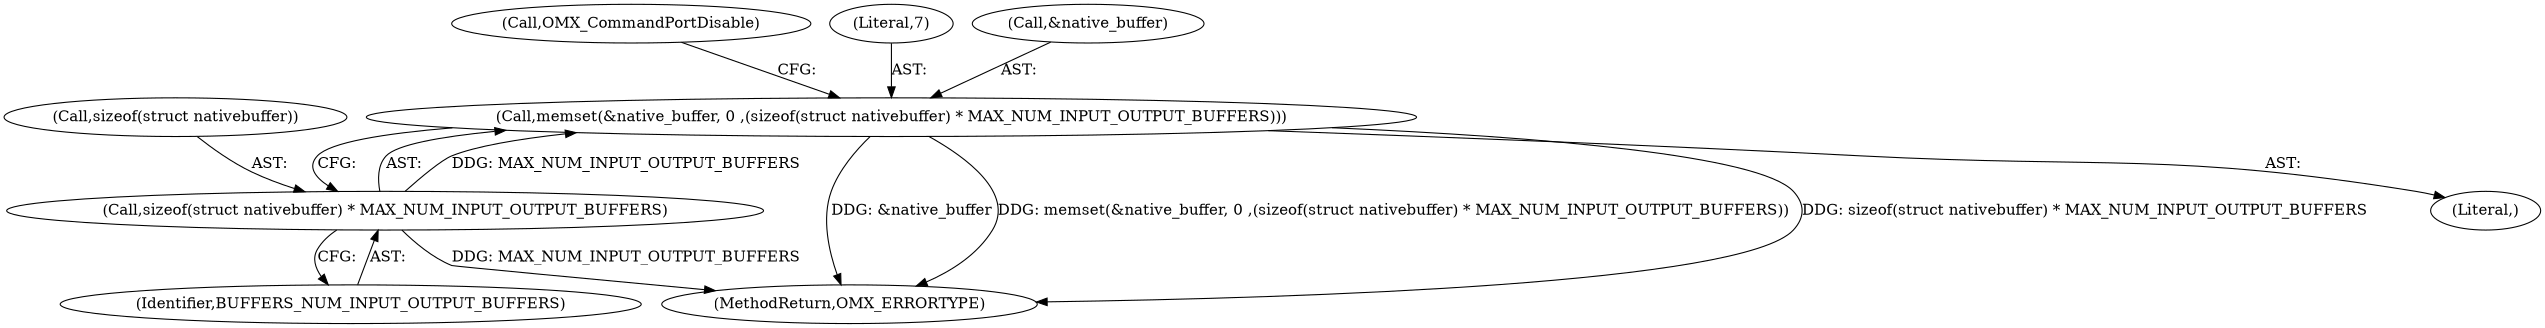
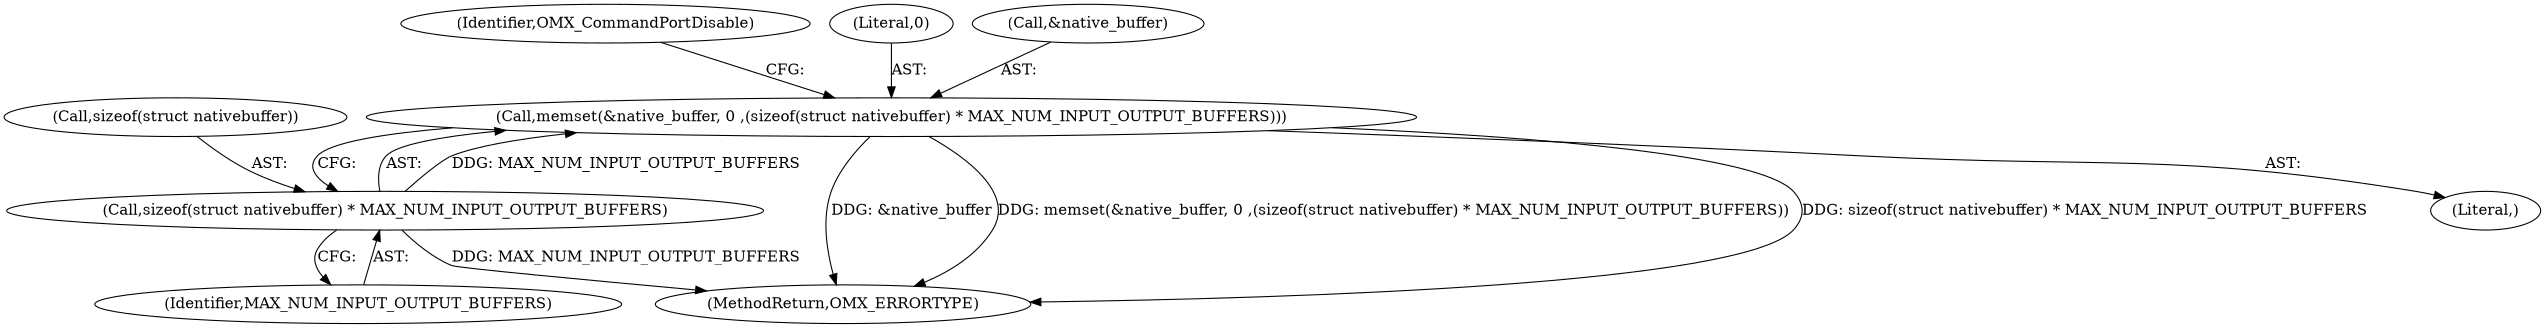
(631, 24) -> (605, 24)
(891, 24) -> (891, 24)
(351, 304) -> (358, 304)
